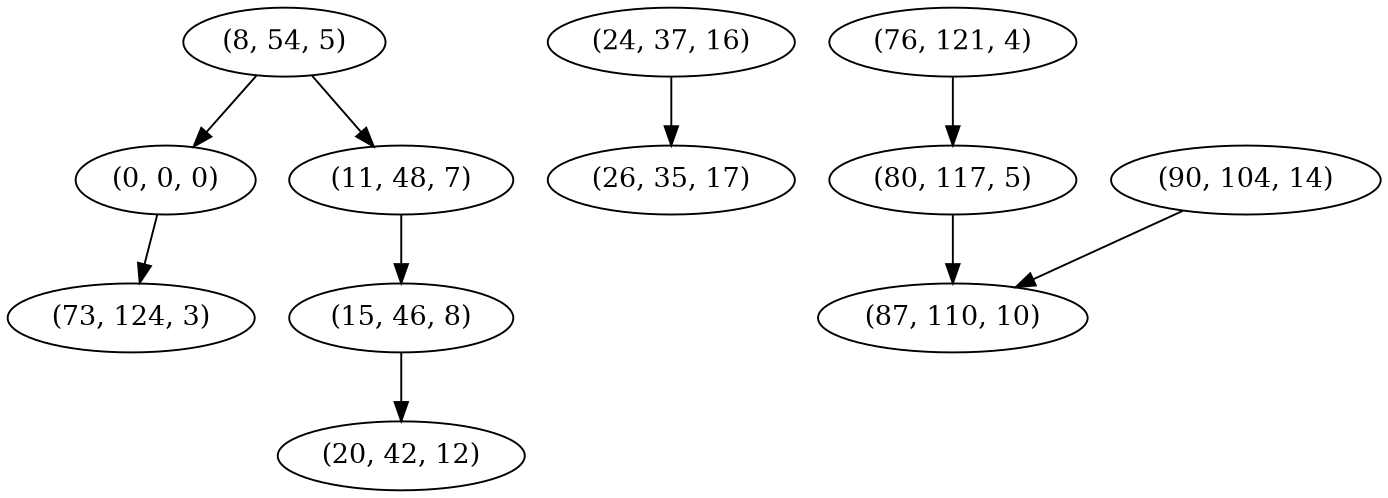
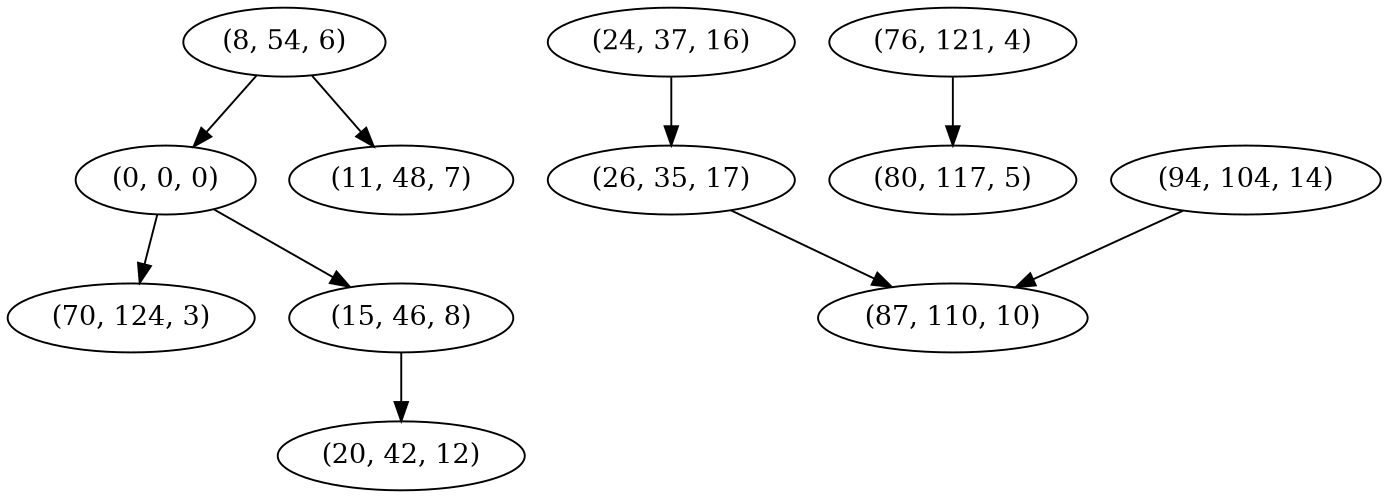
(284, 42) -> (284, 42)
(1246, 180) -> (1246, 180)
(401, 240) -> (273, 243)
(953, 240) -> (803, 245)
(131, 318) -> (131, 318)
